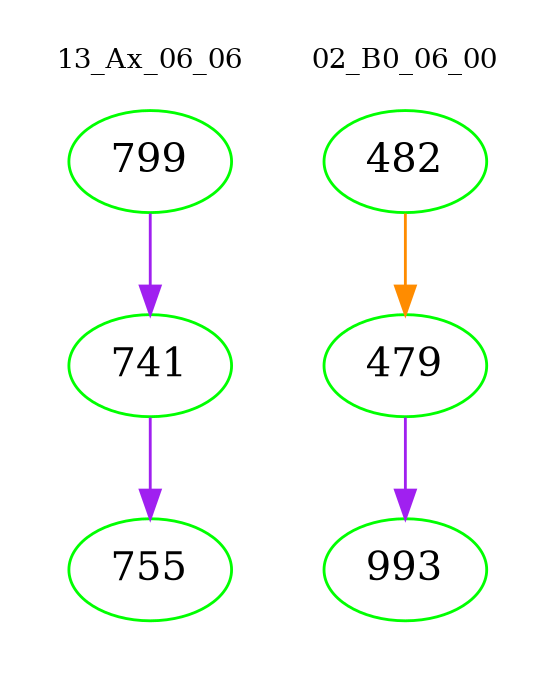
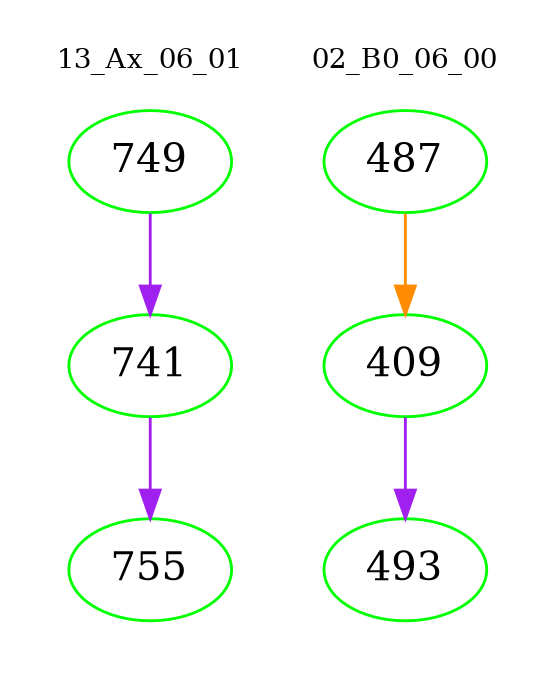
(150, 61) -> (150, 61)
(150, 162) -> (150, 162)
(405, 162) -> (405, 162)
(405, 366) -> (405, 366)
(405, 570) -> (405, 570)
